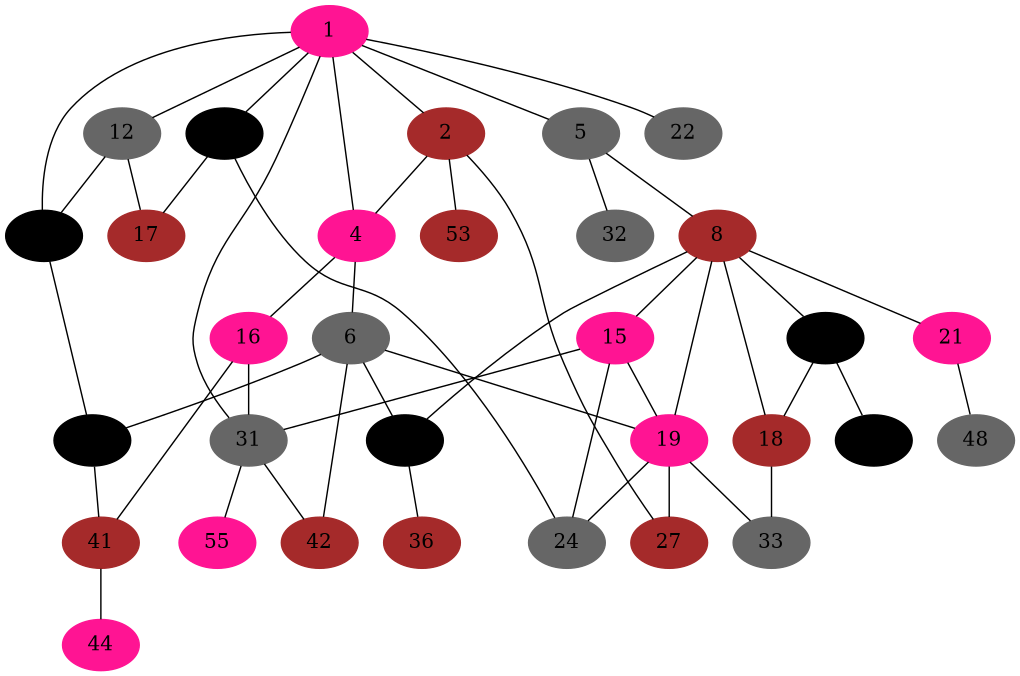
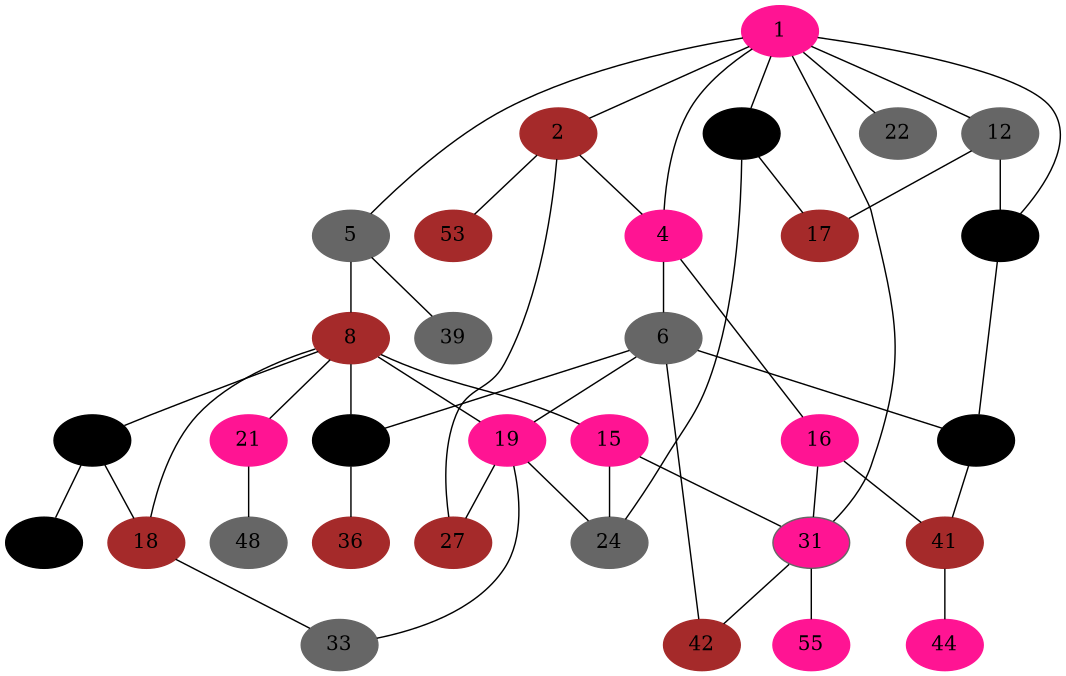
(615, 236) -> (453, 338)
(642, 389) -> none
(249, 440) -> (811, 543)
